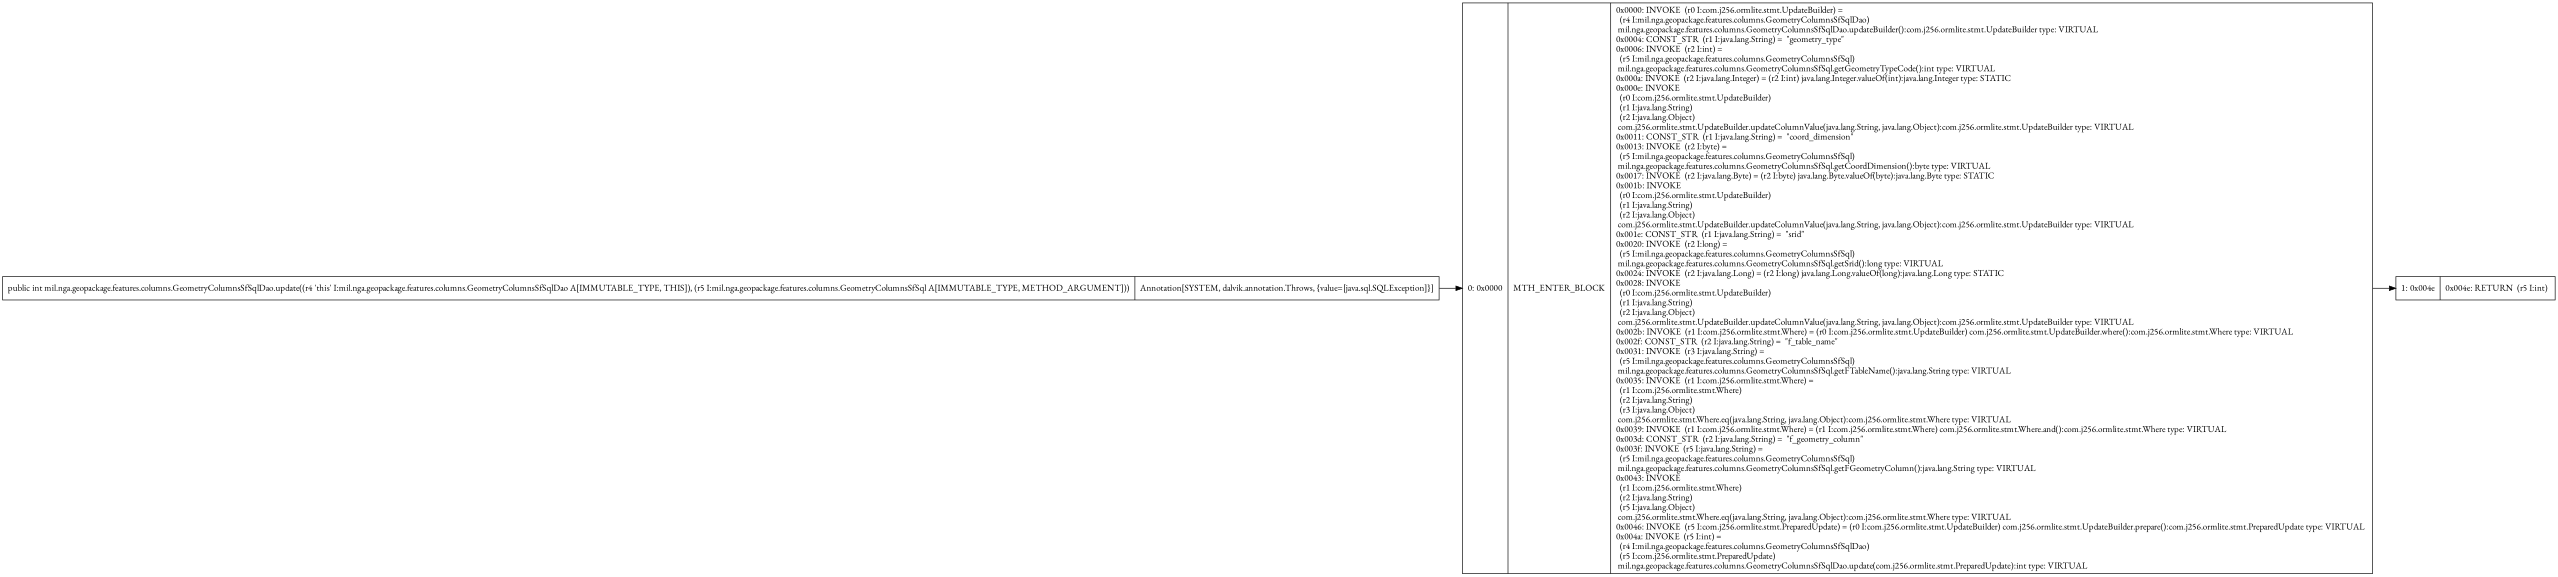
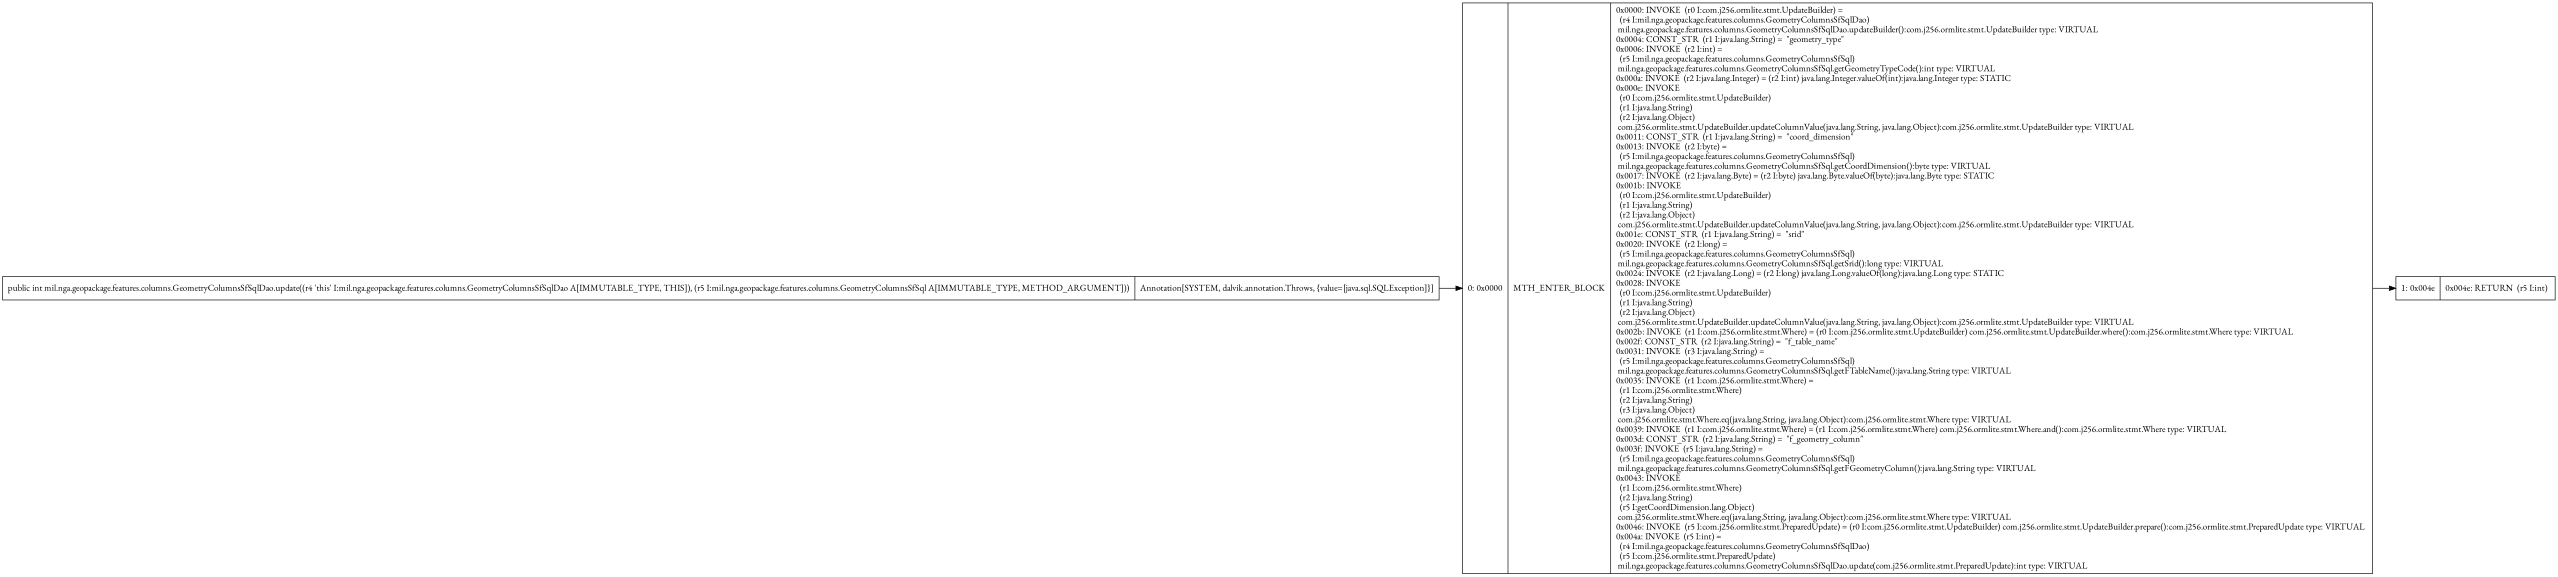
(1656, 507) -> (1685, 507)
